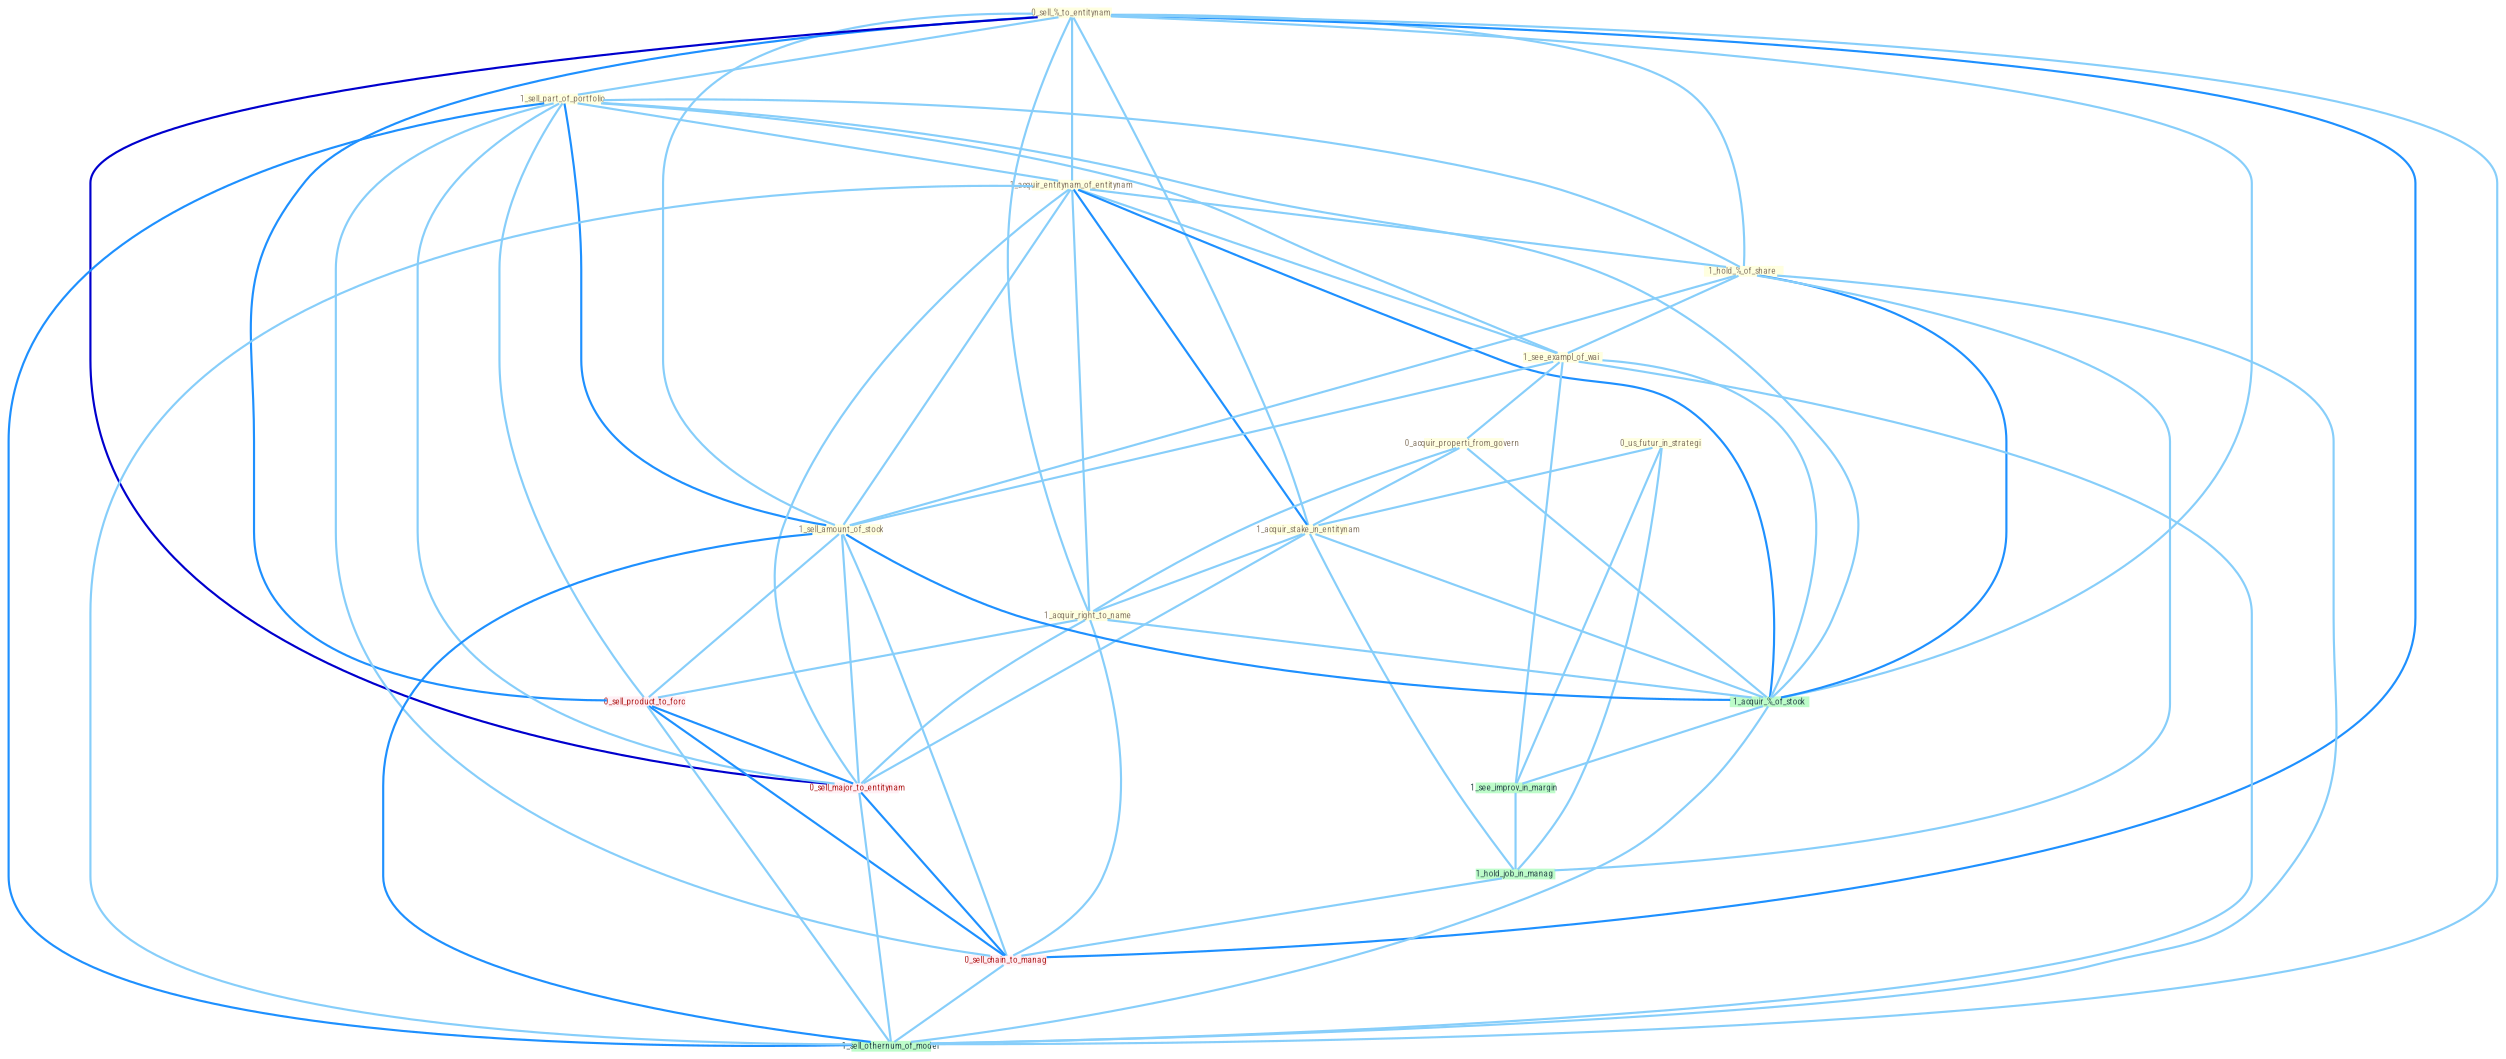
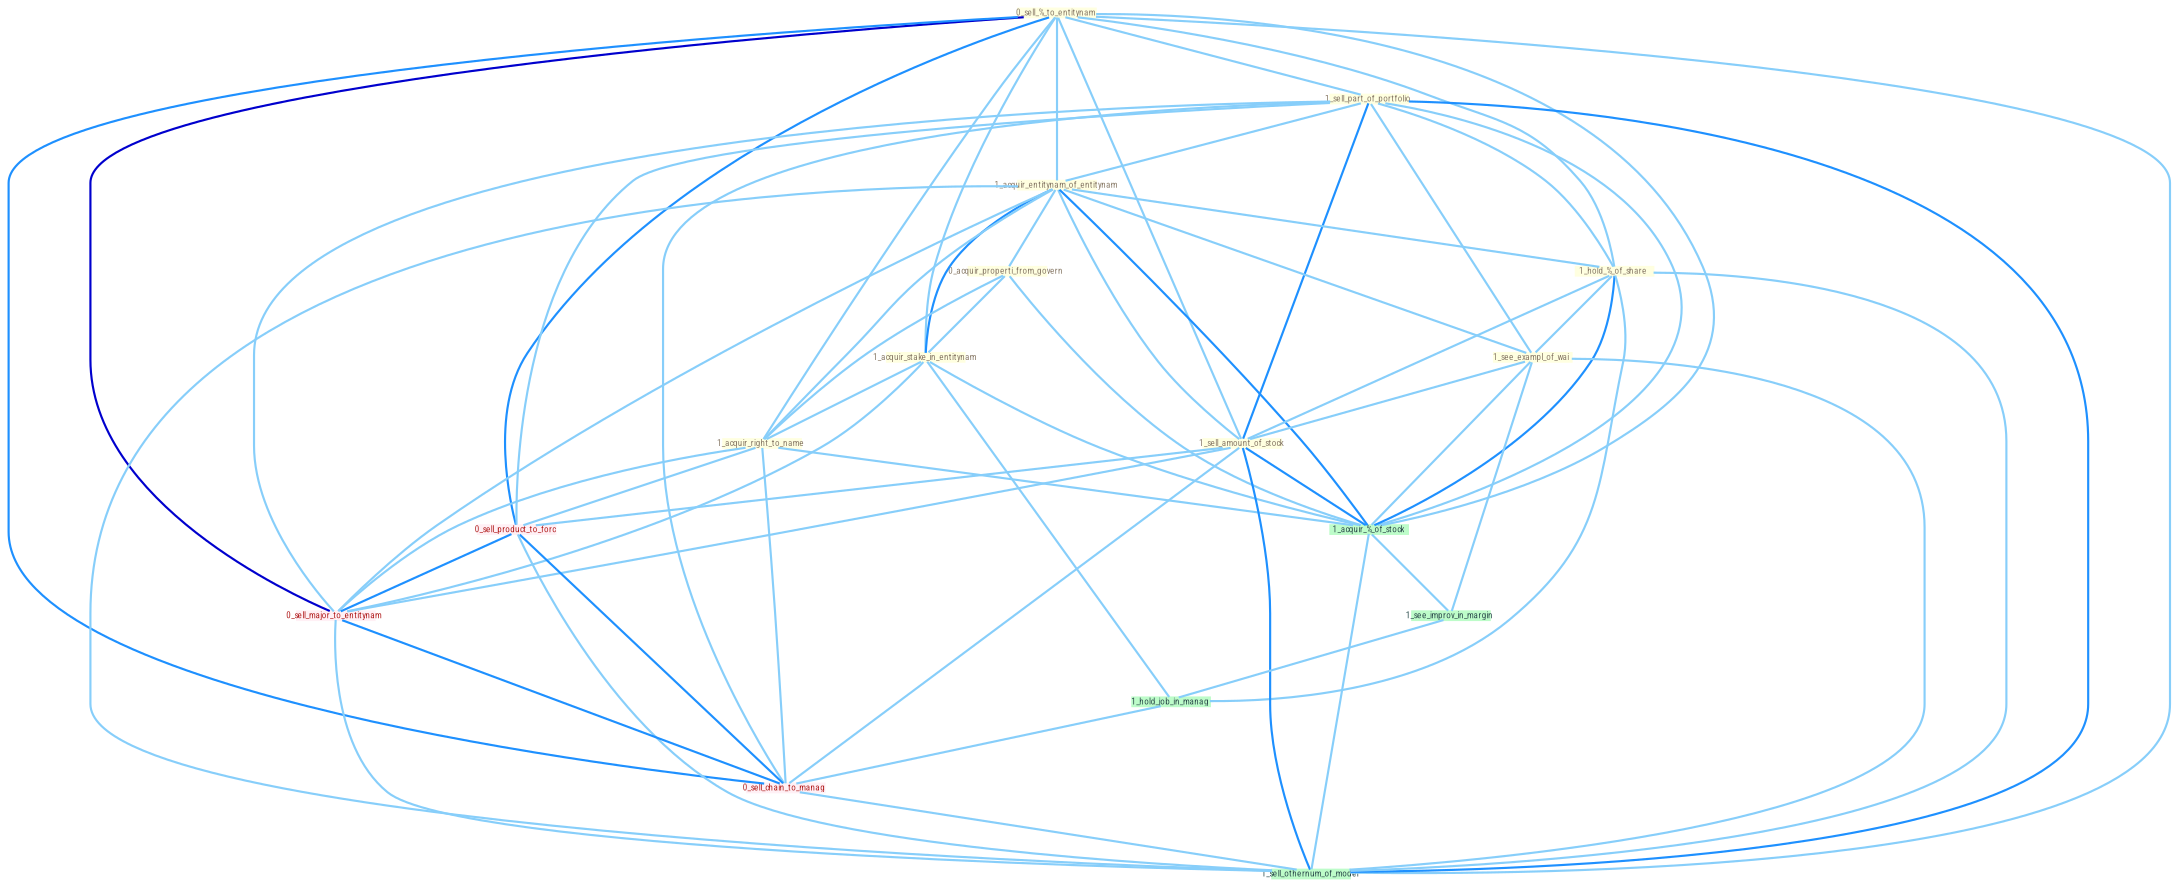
(1513, 400) -> (1032, 228)
(1662, 443) -> none
